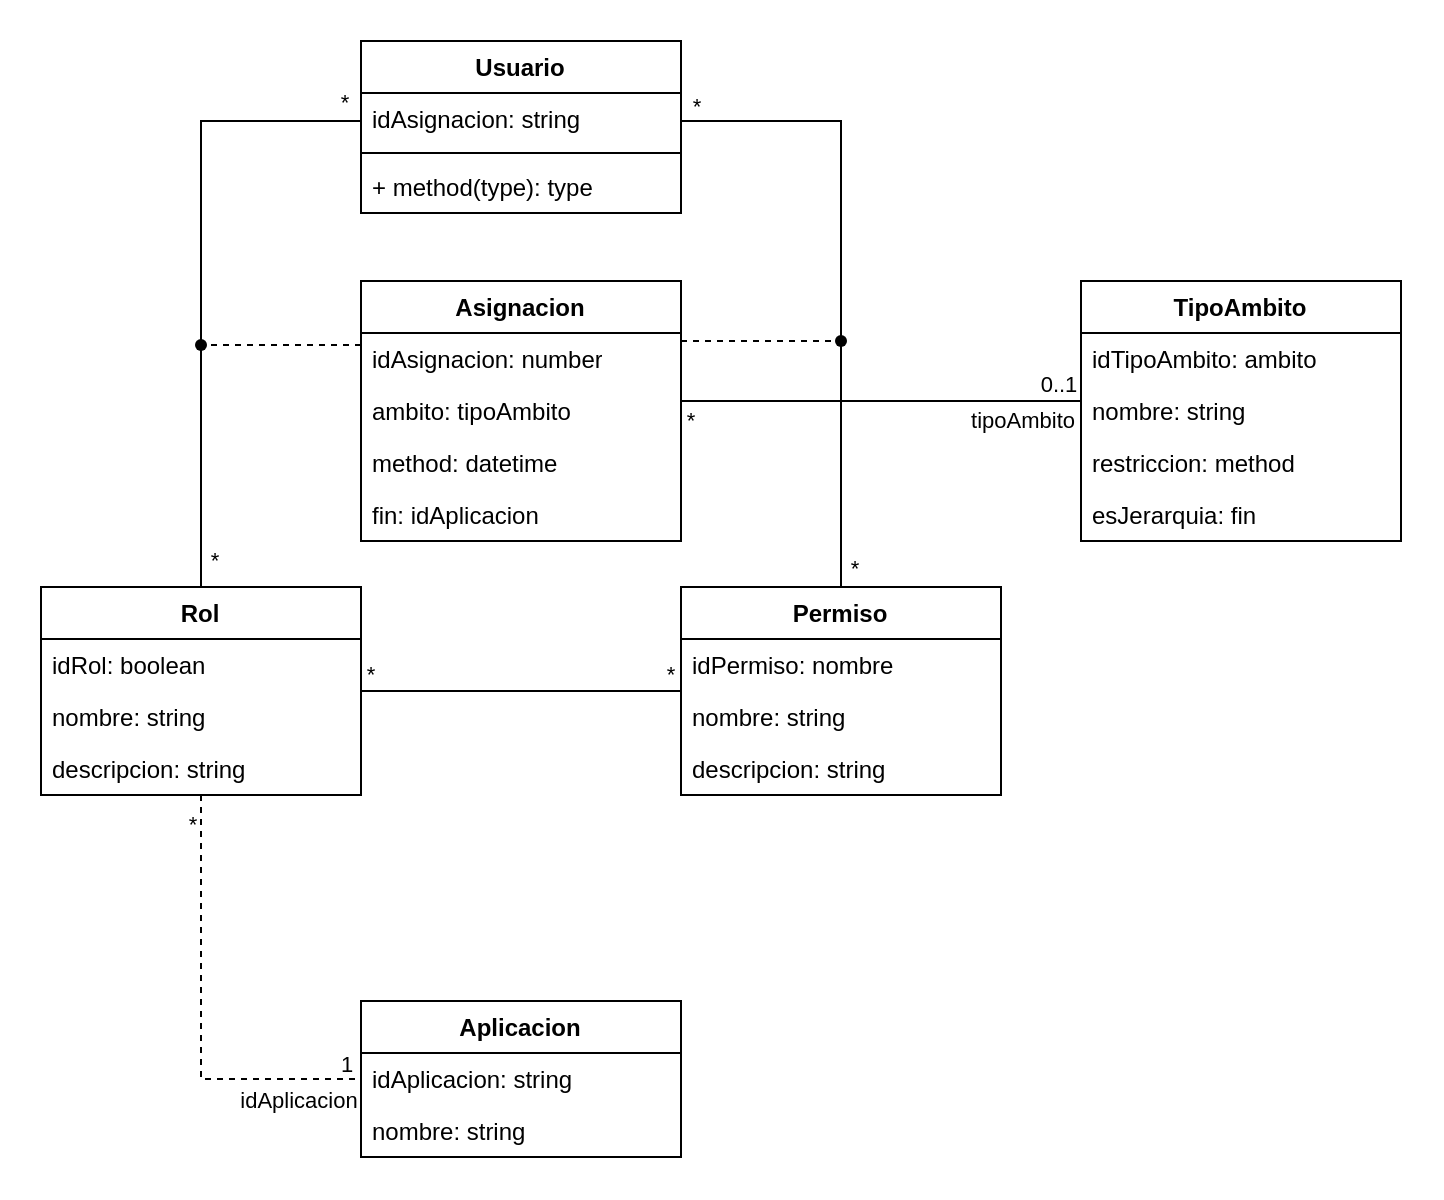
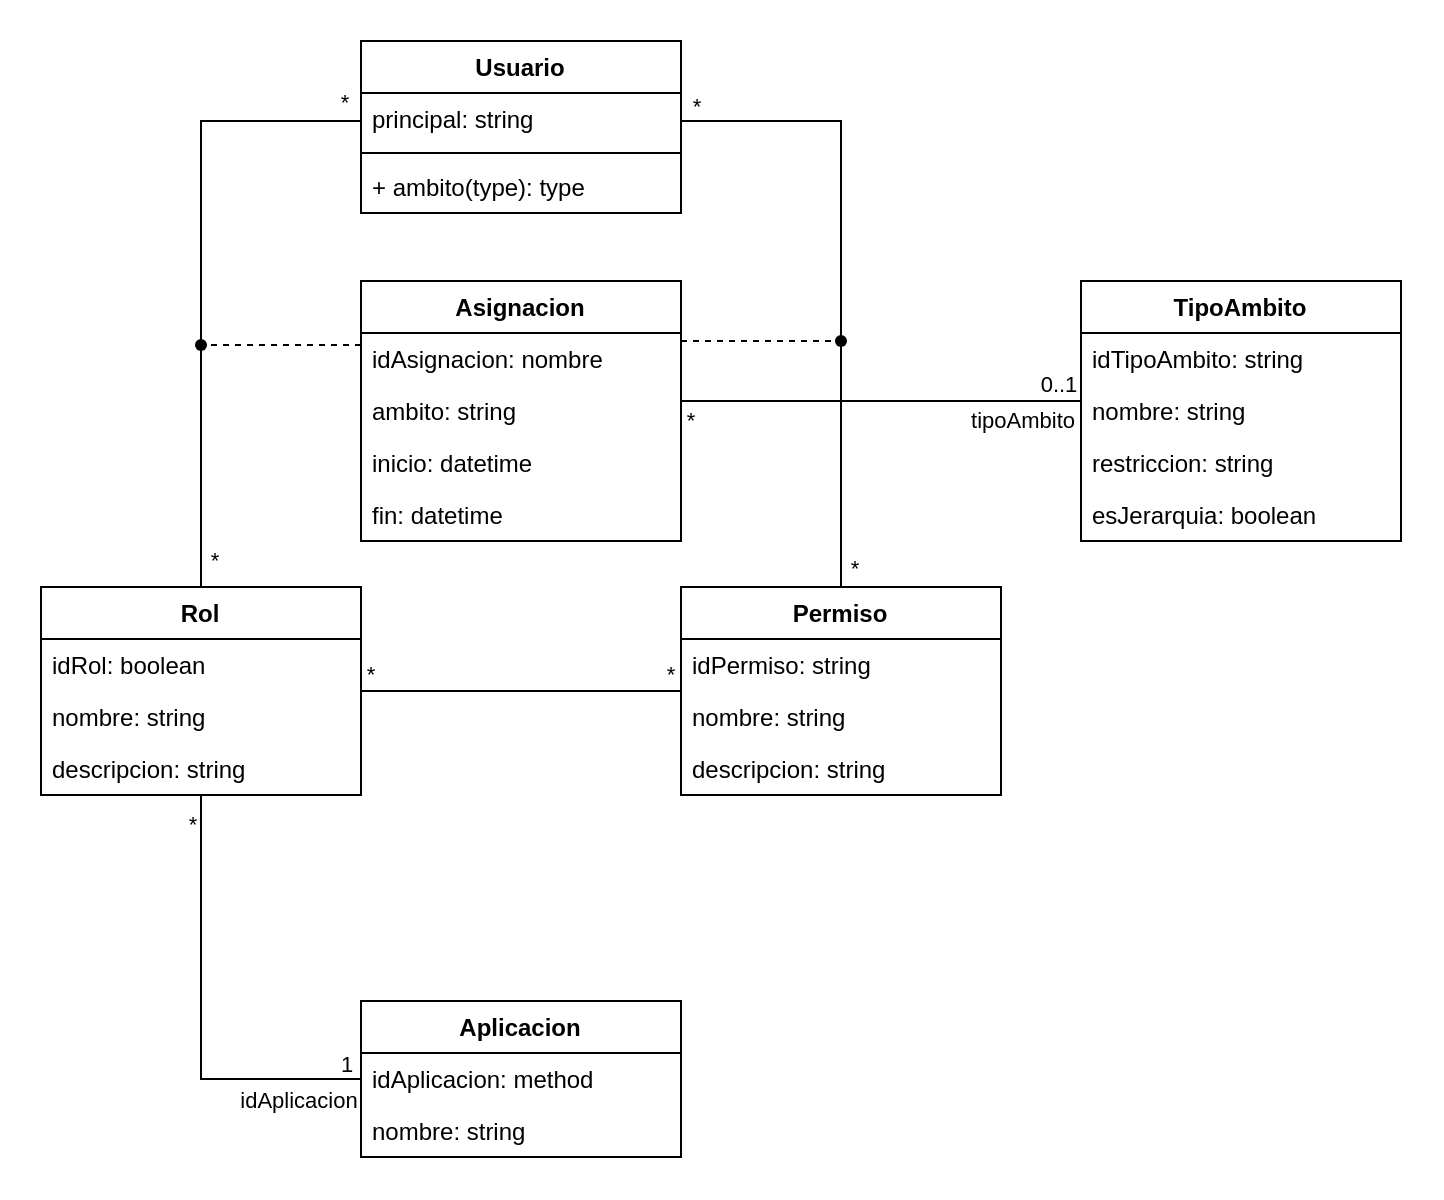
(489, 121) -> (469, 121)
(498, 189) -> (495, 189)
(492, 361) -> (492, 361)
(1209, 361) -> (1209, 361)
(478, 413) -> (455, 413)
(471, 465) -> (462, 465)
(1208, 465) -> (1205, 465)
(465, 517) -> (448, 517)
(1188, 517) -> (1215, 517)
(795, 667) -> (792, 667)
(201, 1017) -> (201, 1017)
(486, 1081) -> (489, 1081)
